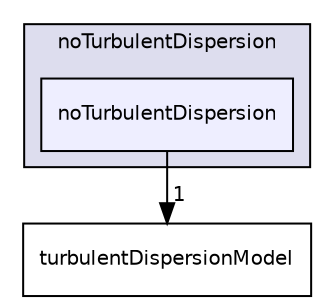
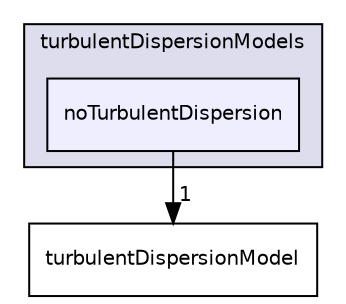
(167, 43) -> (173, 43)
